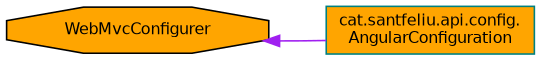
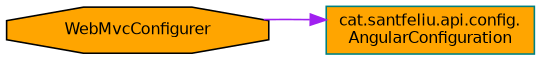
(303, 41) -> (287, 19)
